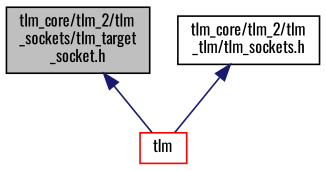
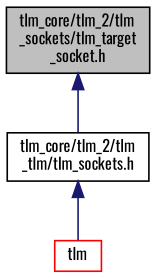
(133, 109) -> (78, 111)
